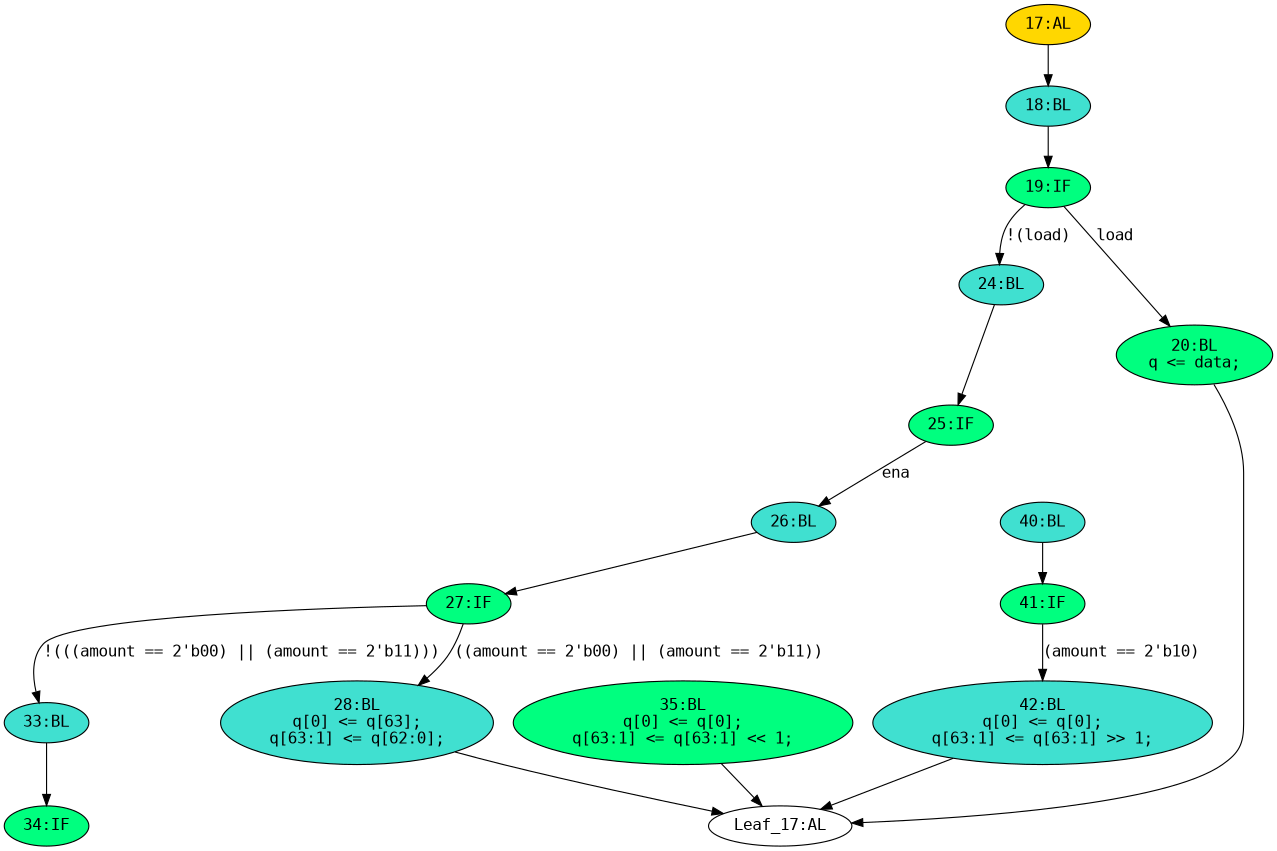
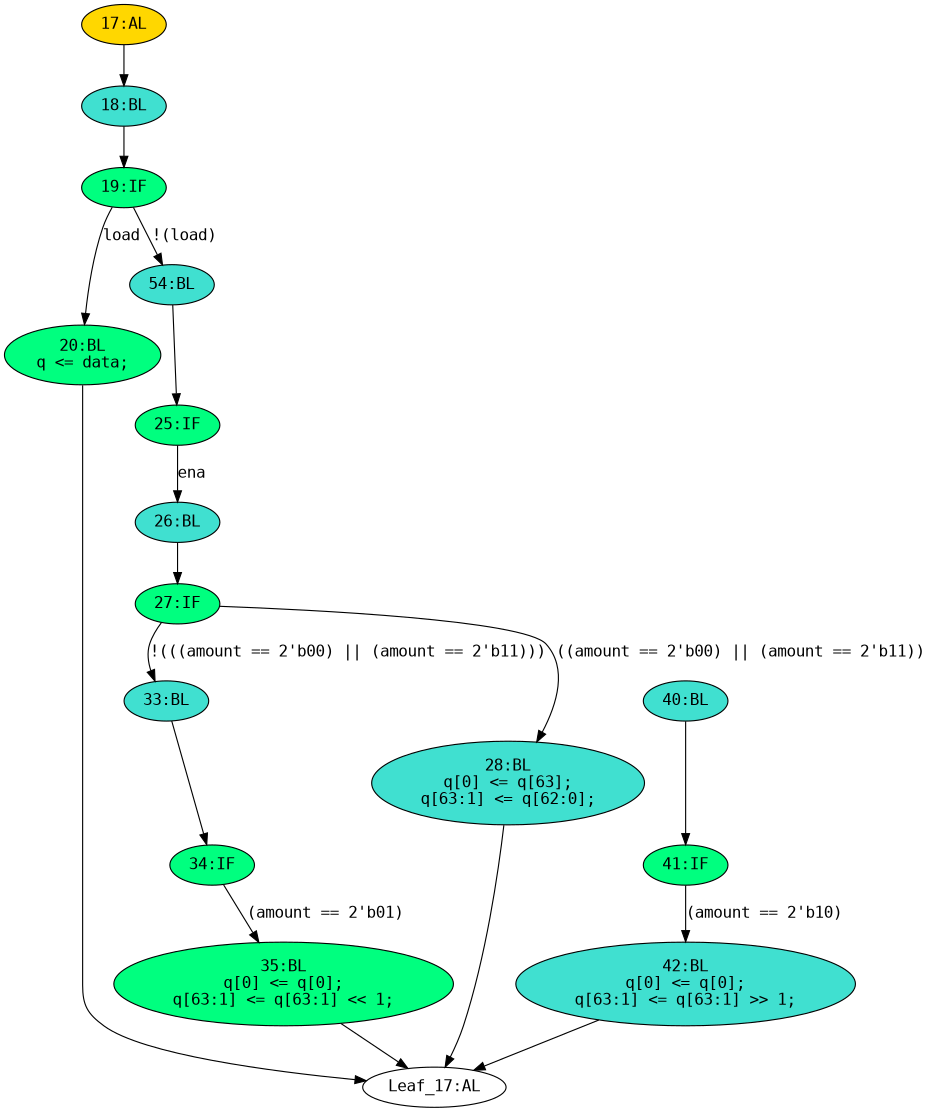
(1001, 285) -> (172, 285)
none -> (238, 909)
